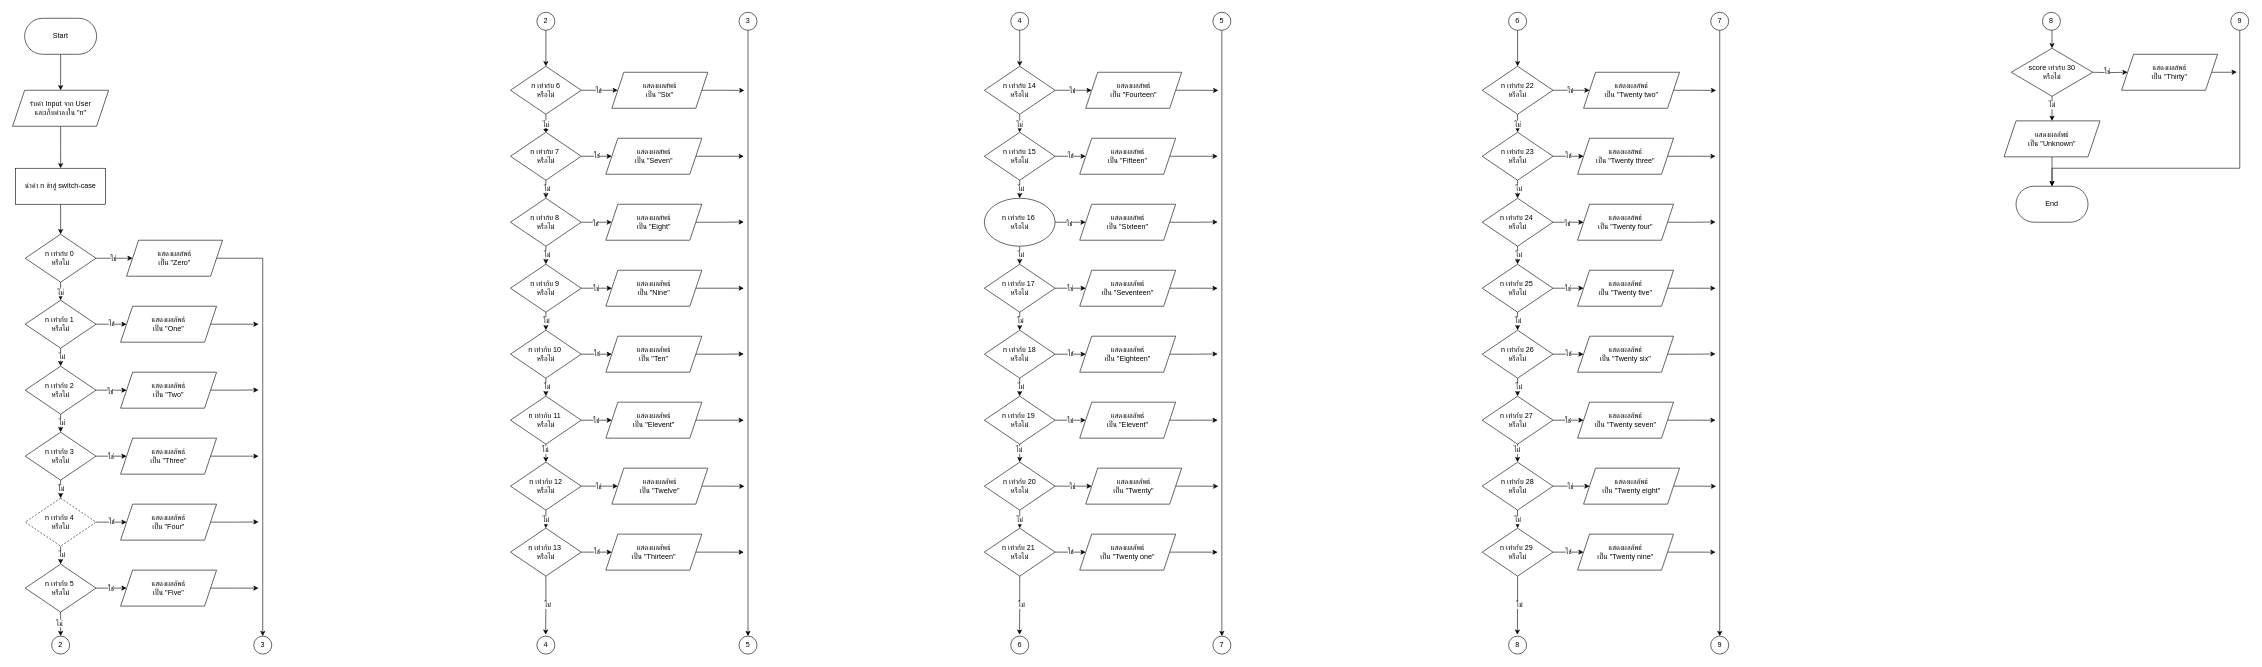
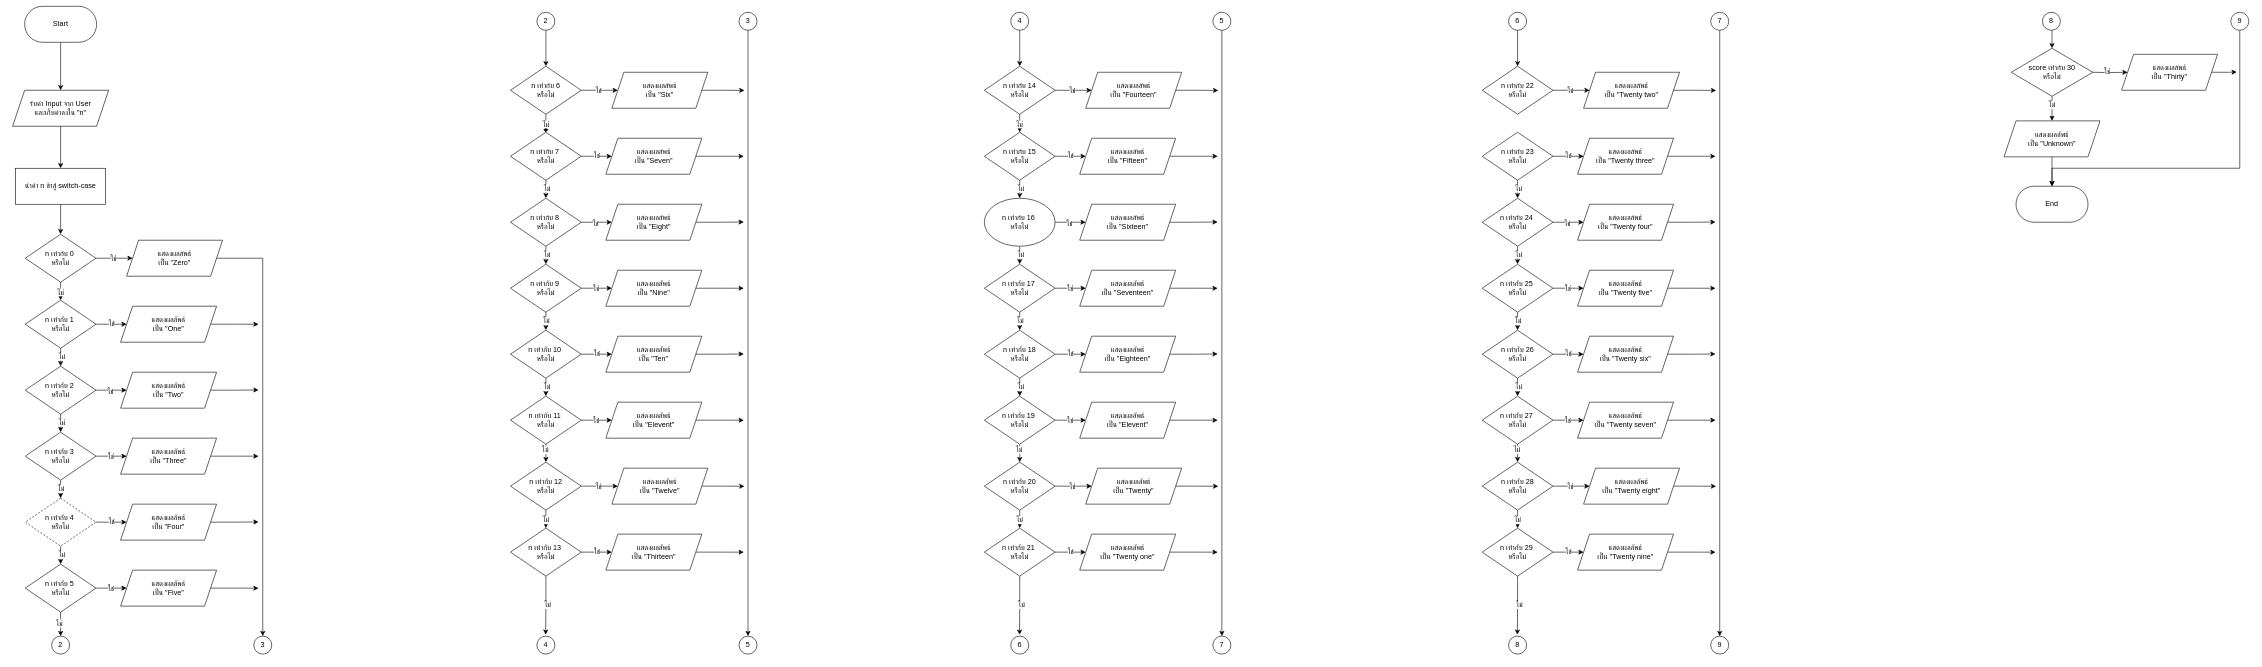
(60, 36) -> (60, 24)
(1518, 121) -> none
